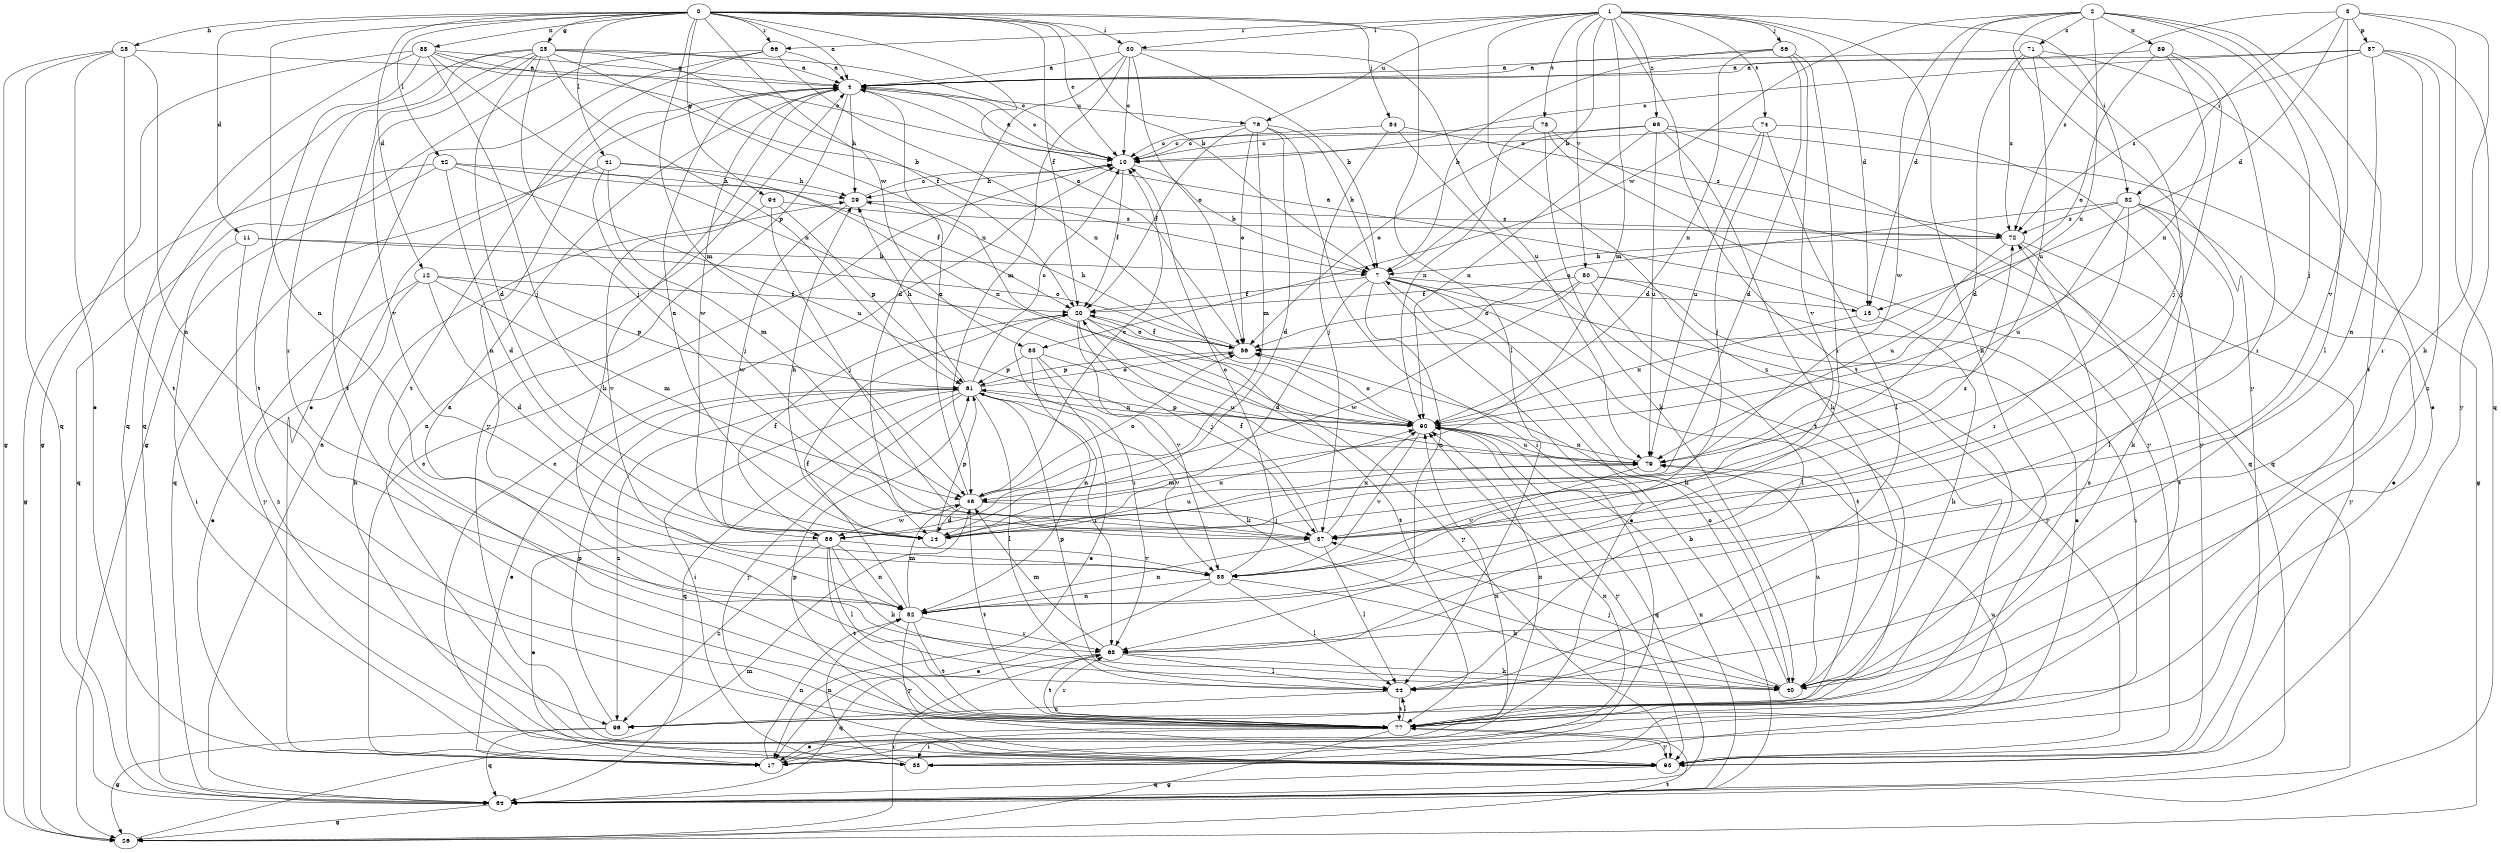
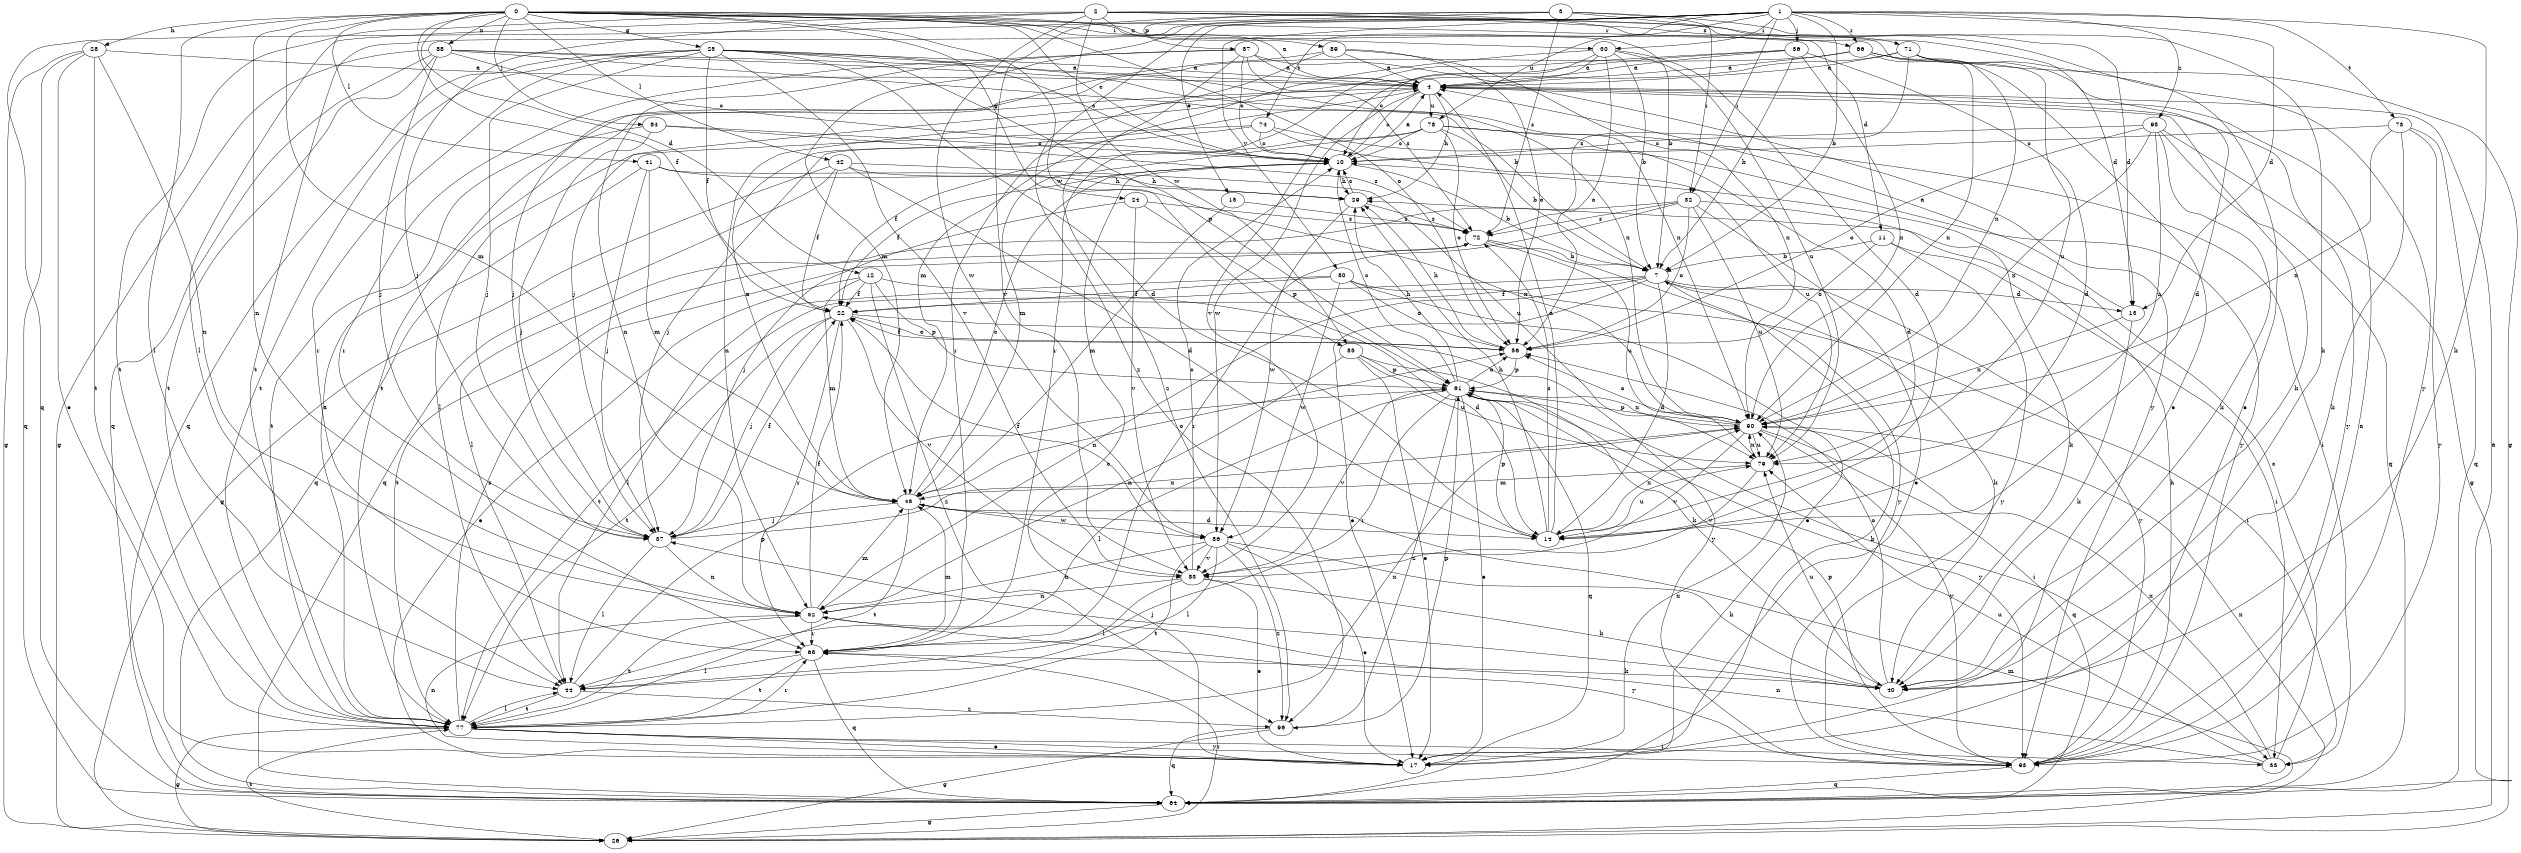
(772, 200) -> (1136, 200)
none -> (1233, 200)
(1079, 313) -> (841, 313)
